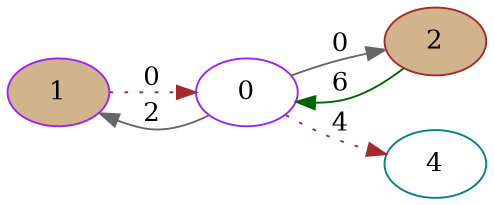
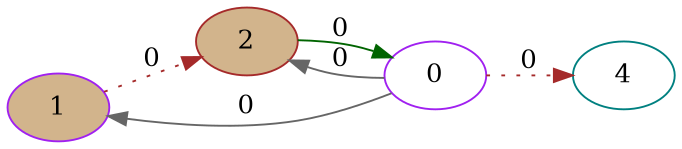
(341, 84) -> (341, 29)
(143, 92) -> (144, 78)
(153, 114) -> (247, 106)
(341, 123) -> (530, 61)
